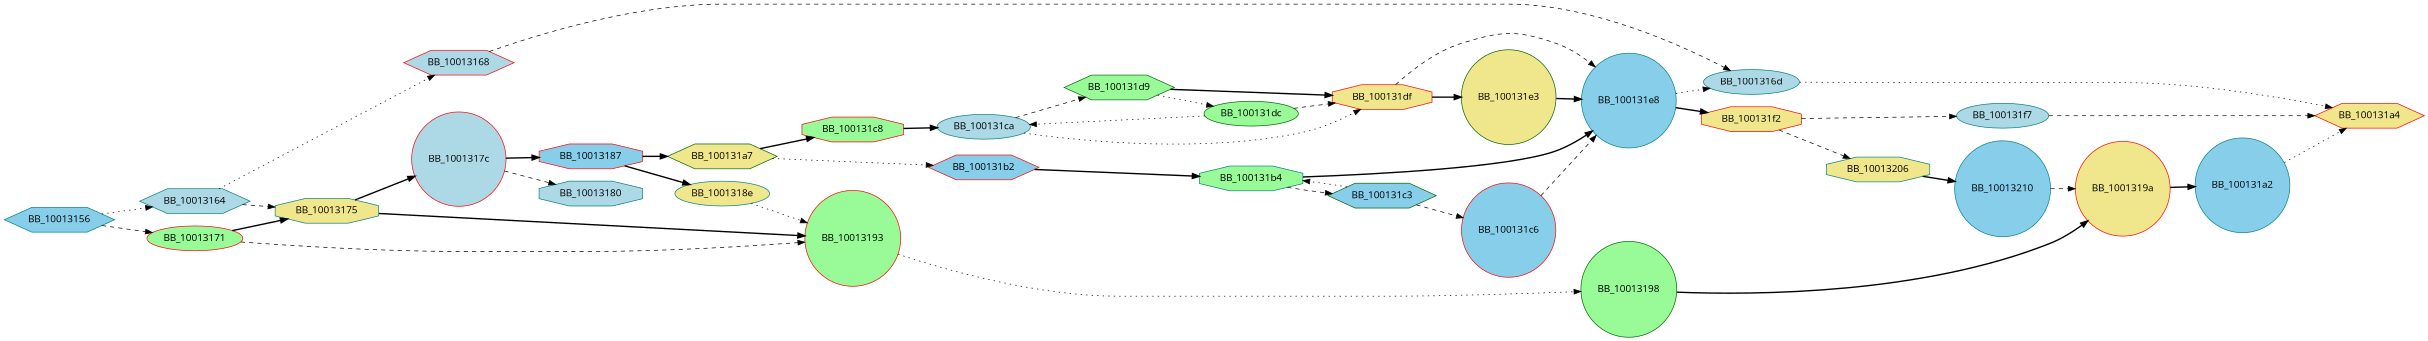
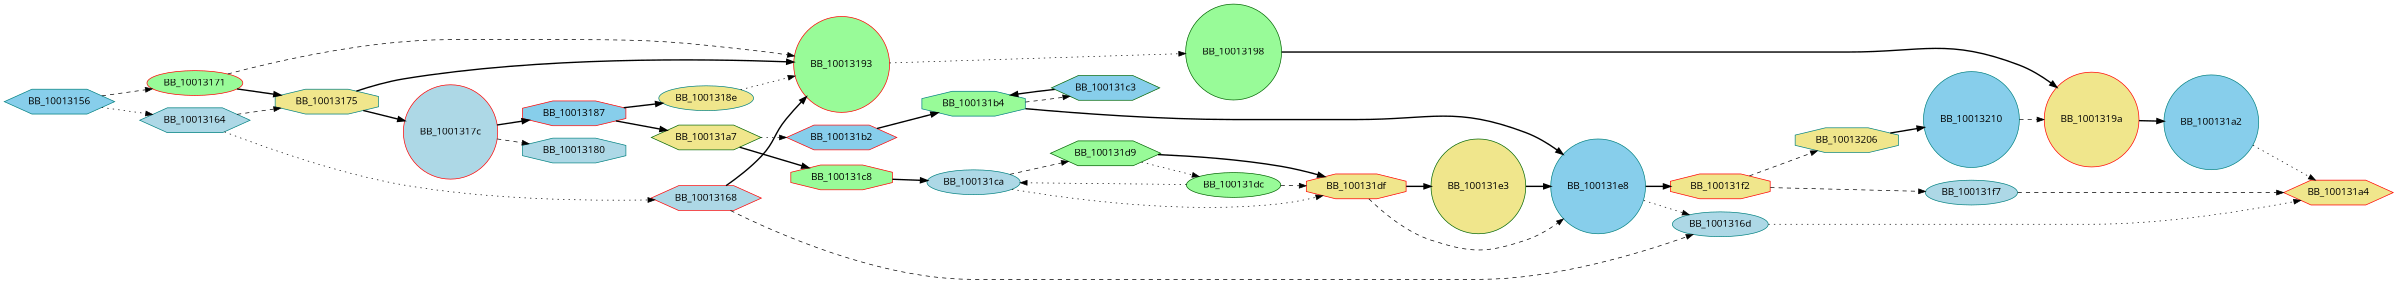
none -> (768, 148)
(1328, 184) -> (1036, 92)
(1509, 230) -> none
